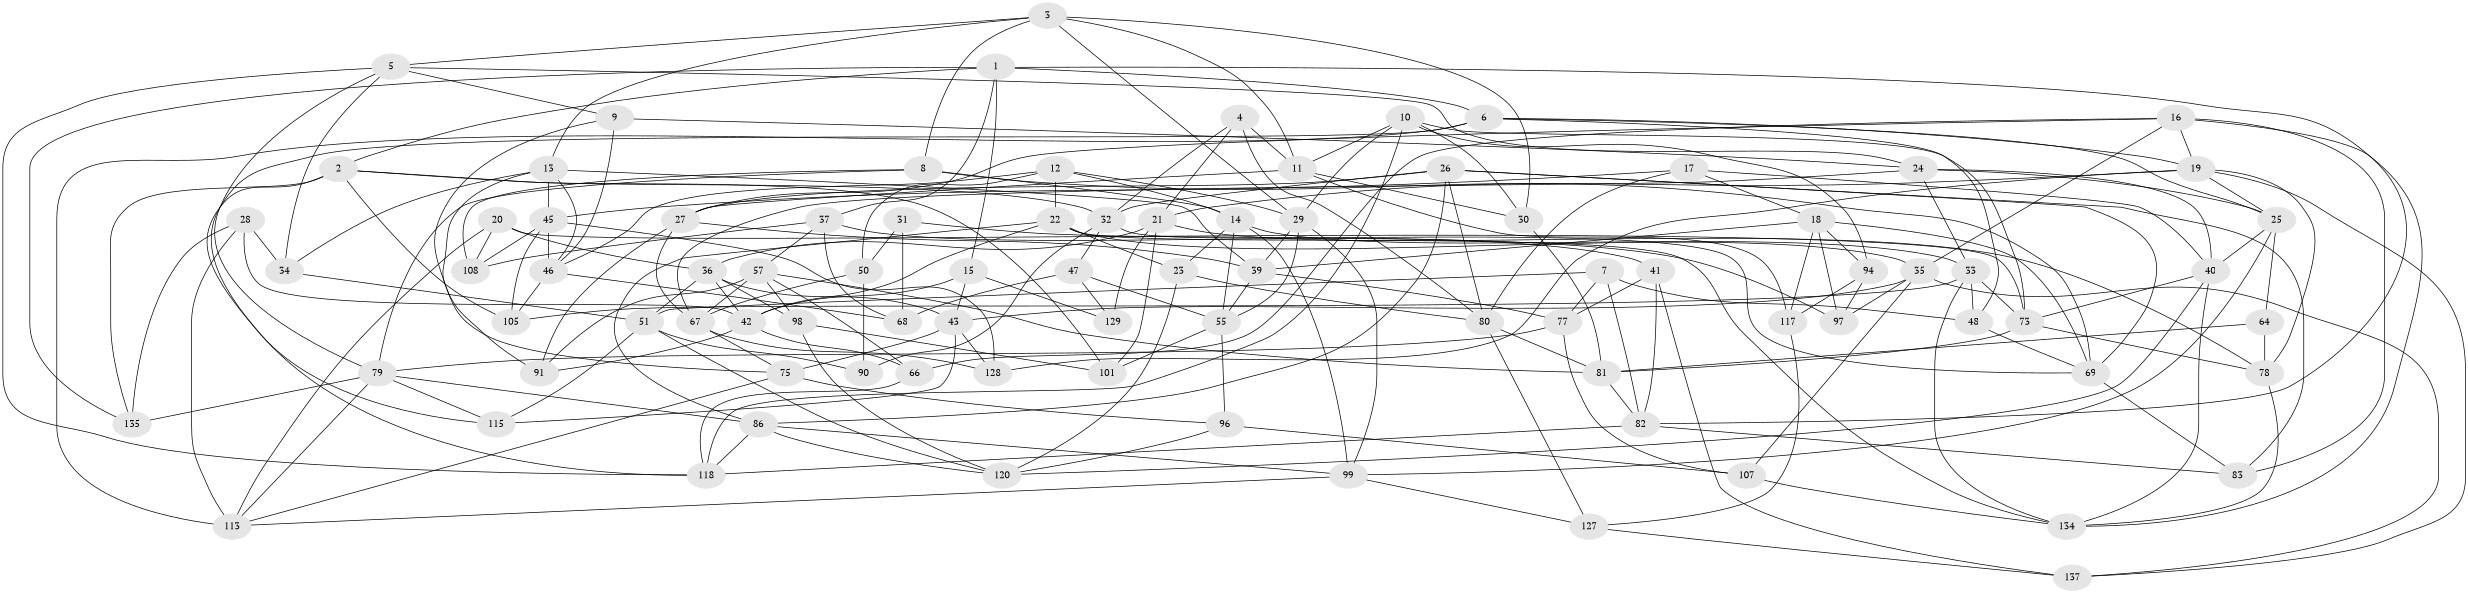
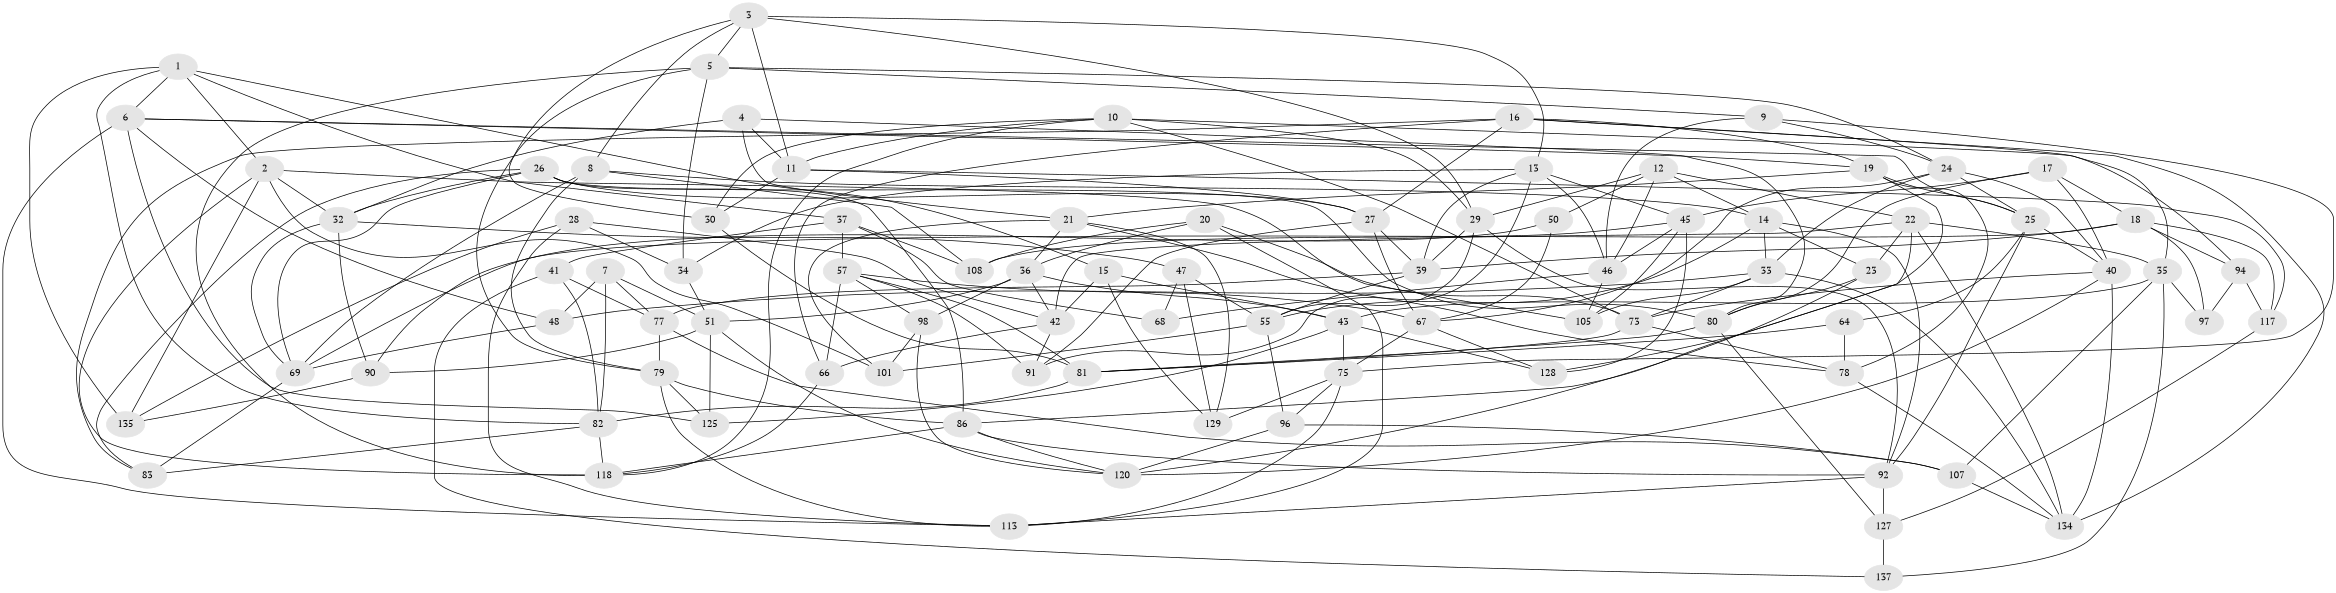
(903, 220) -> none
(255, 399) -> (243, 402)
none -> (1276, 400)
(496, 424) -> (710, 424)
(2466, 456) -> none
(1348, 476) -> (1884, 476)
